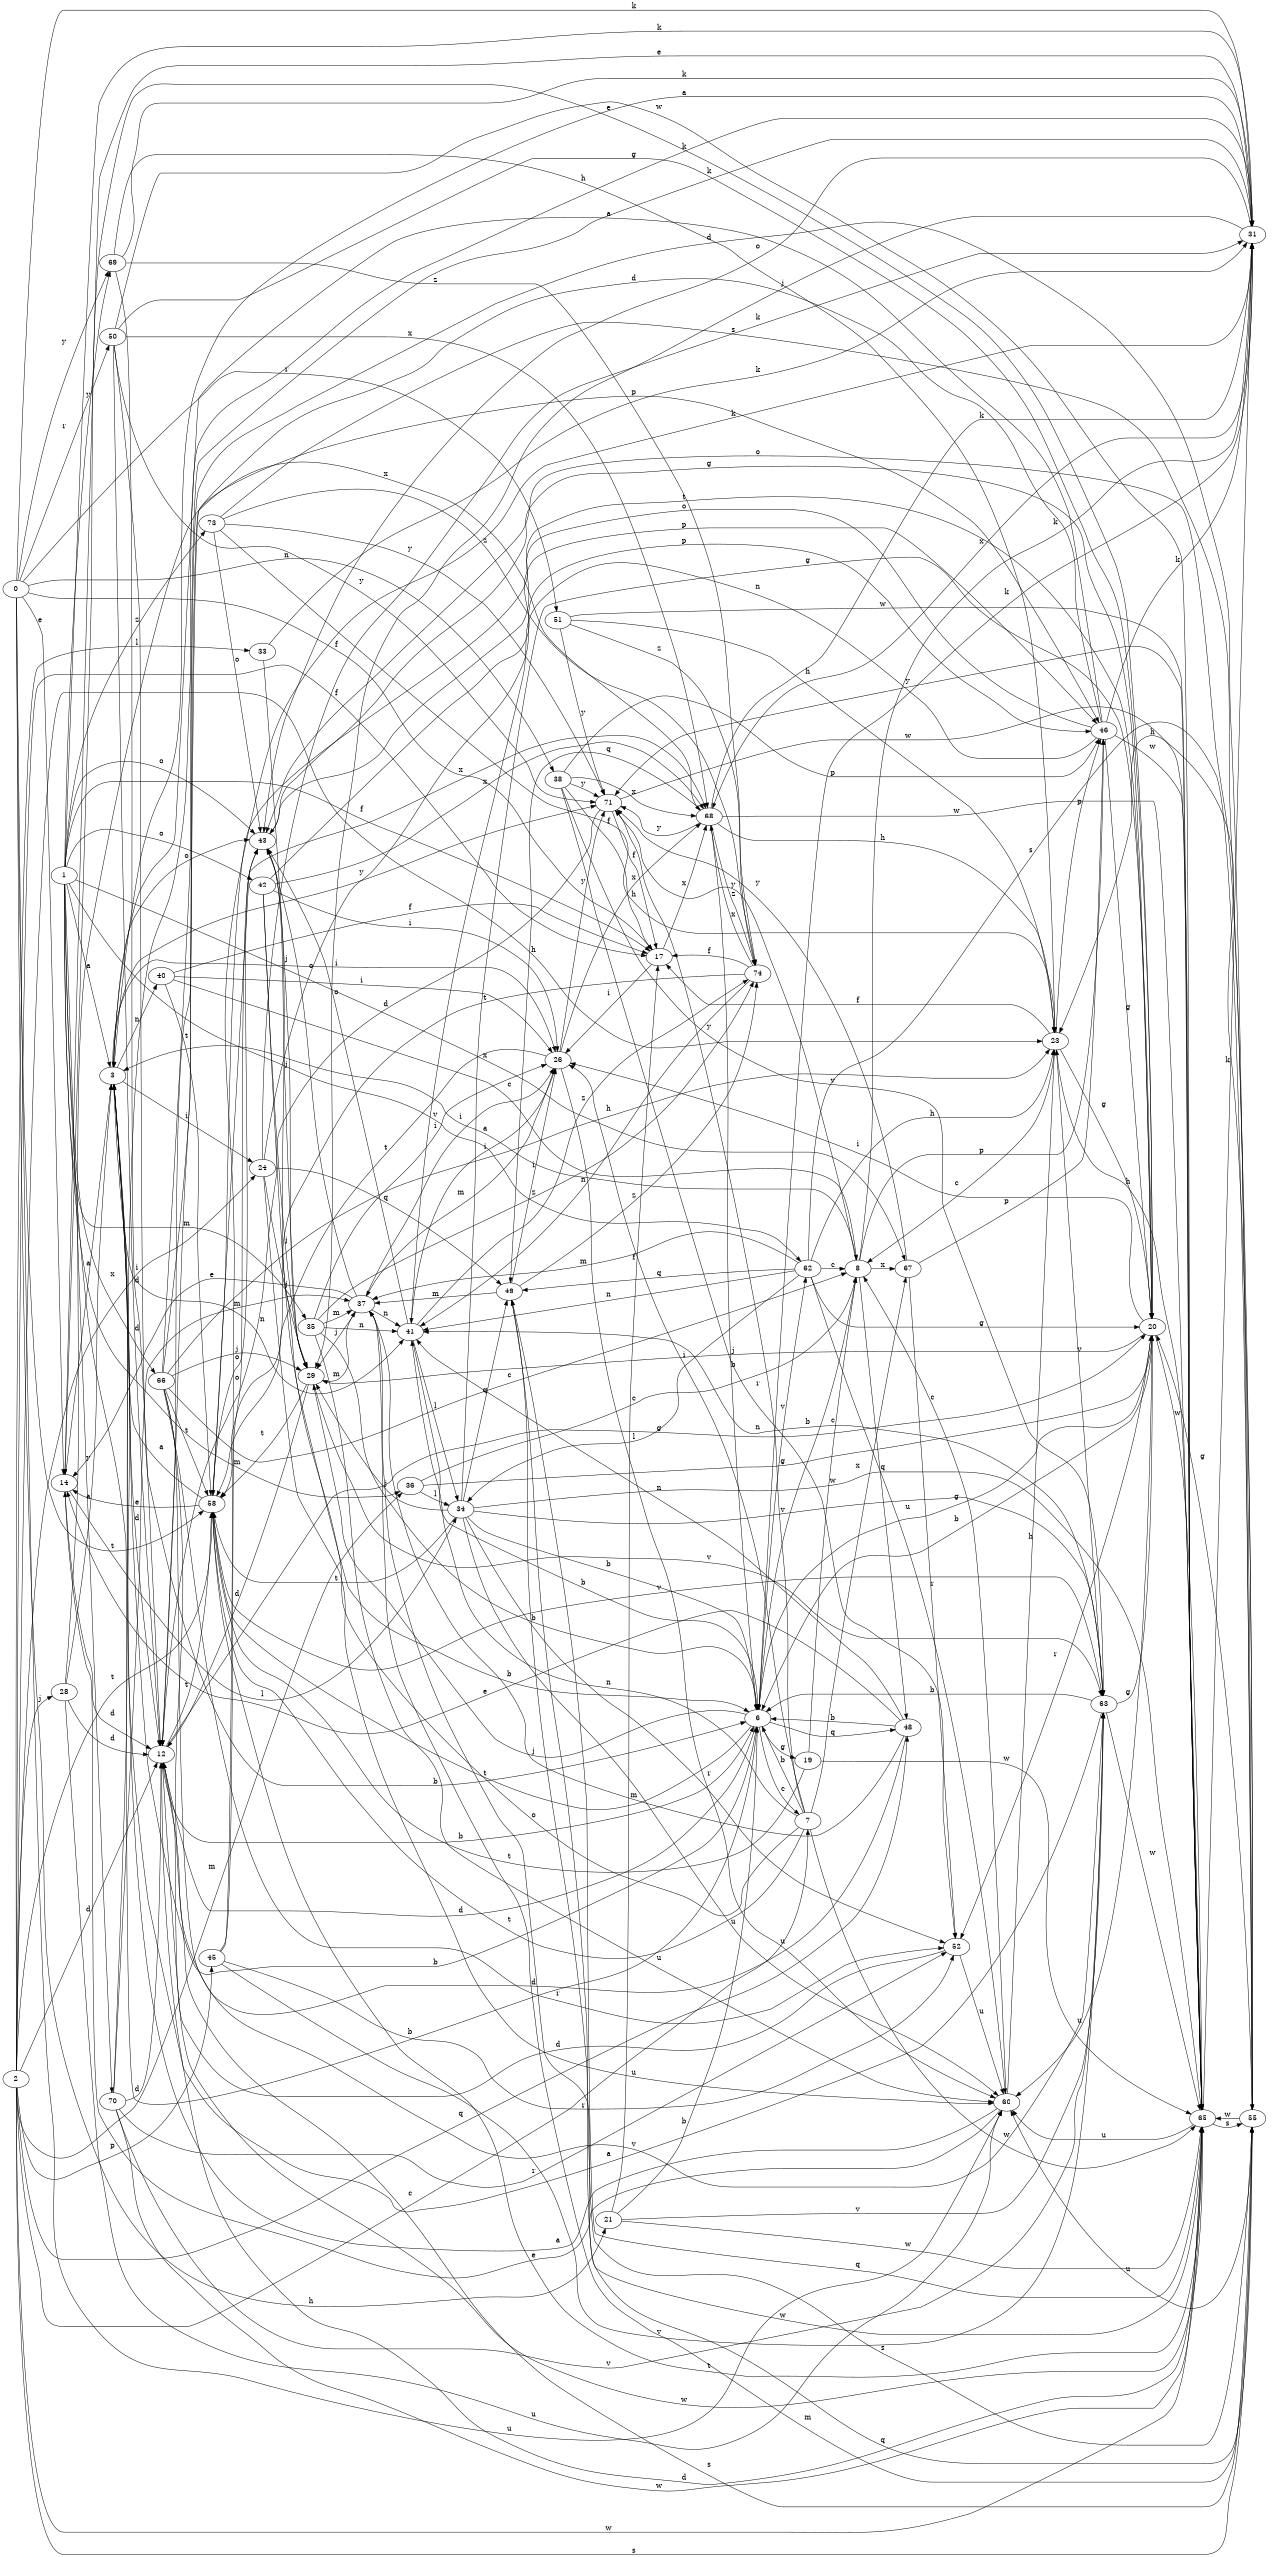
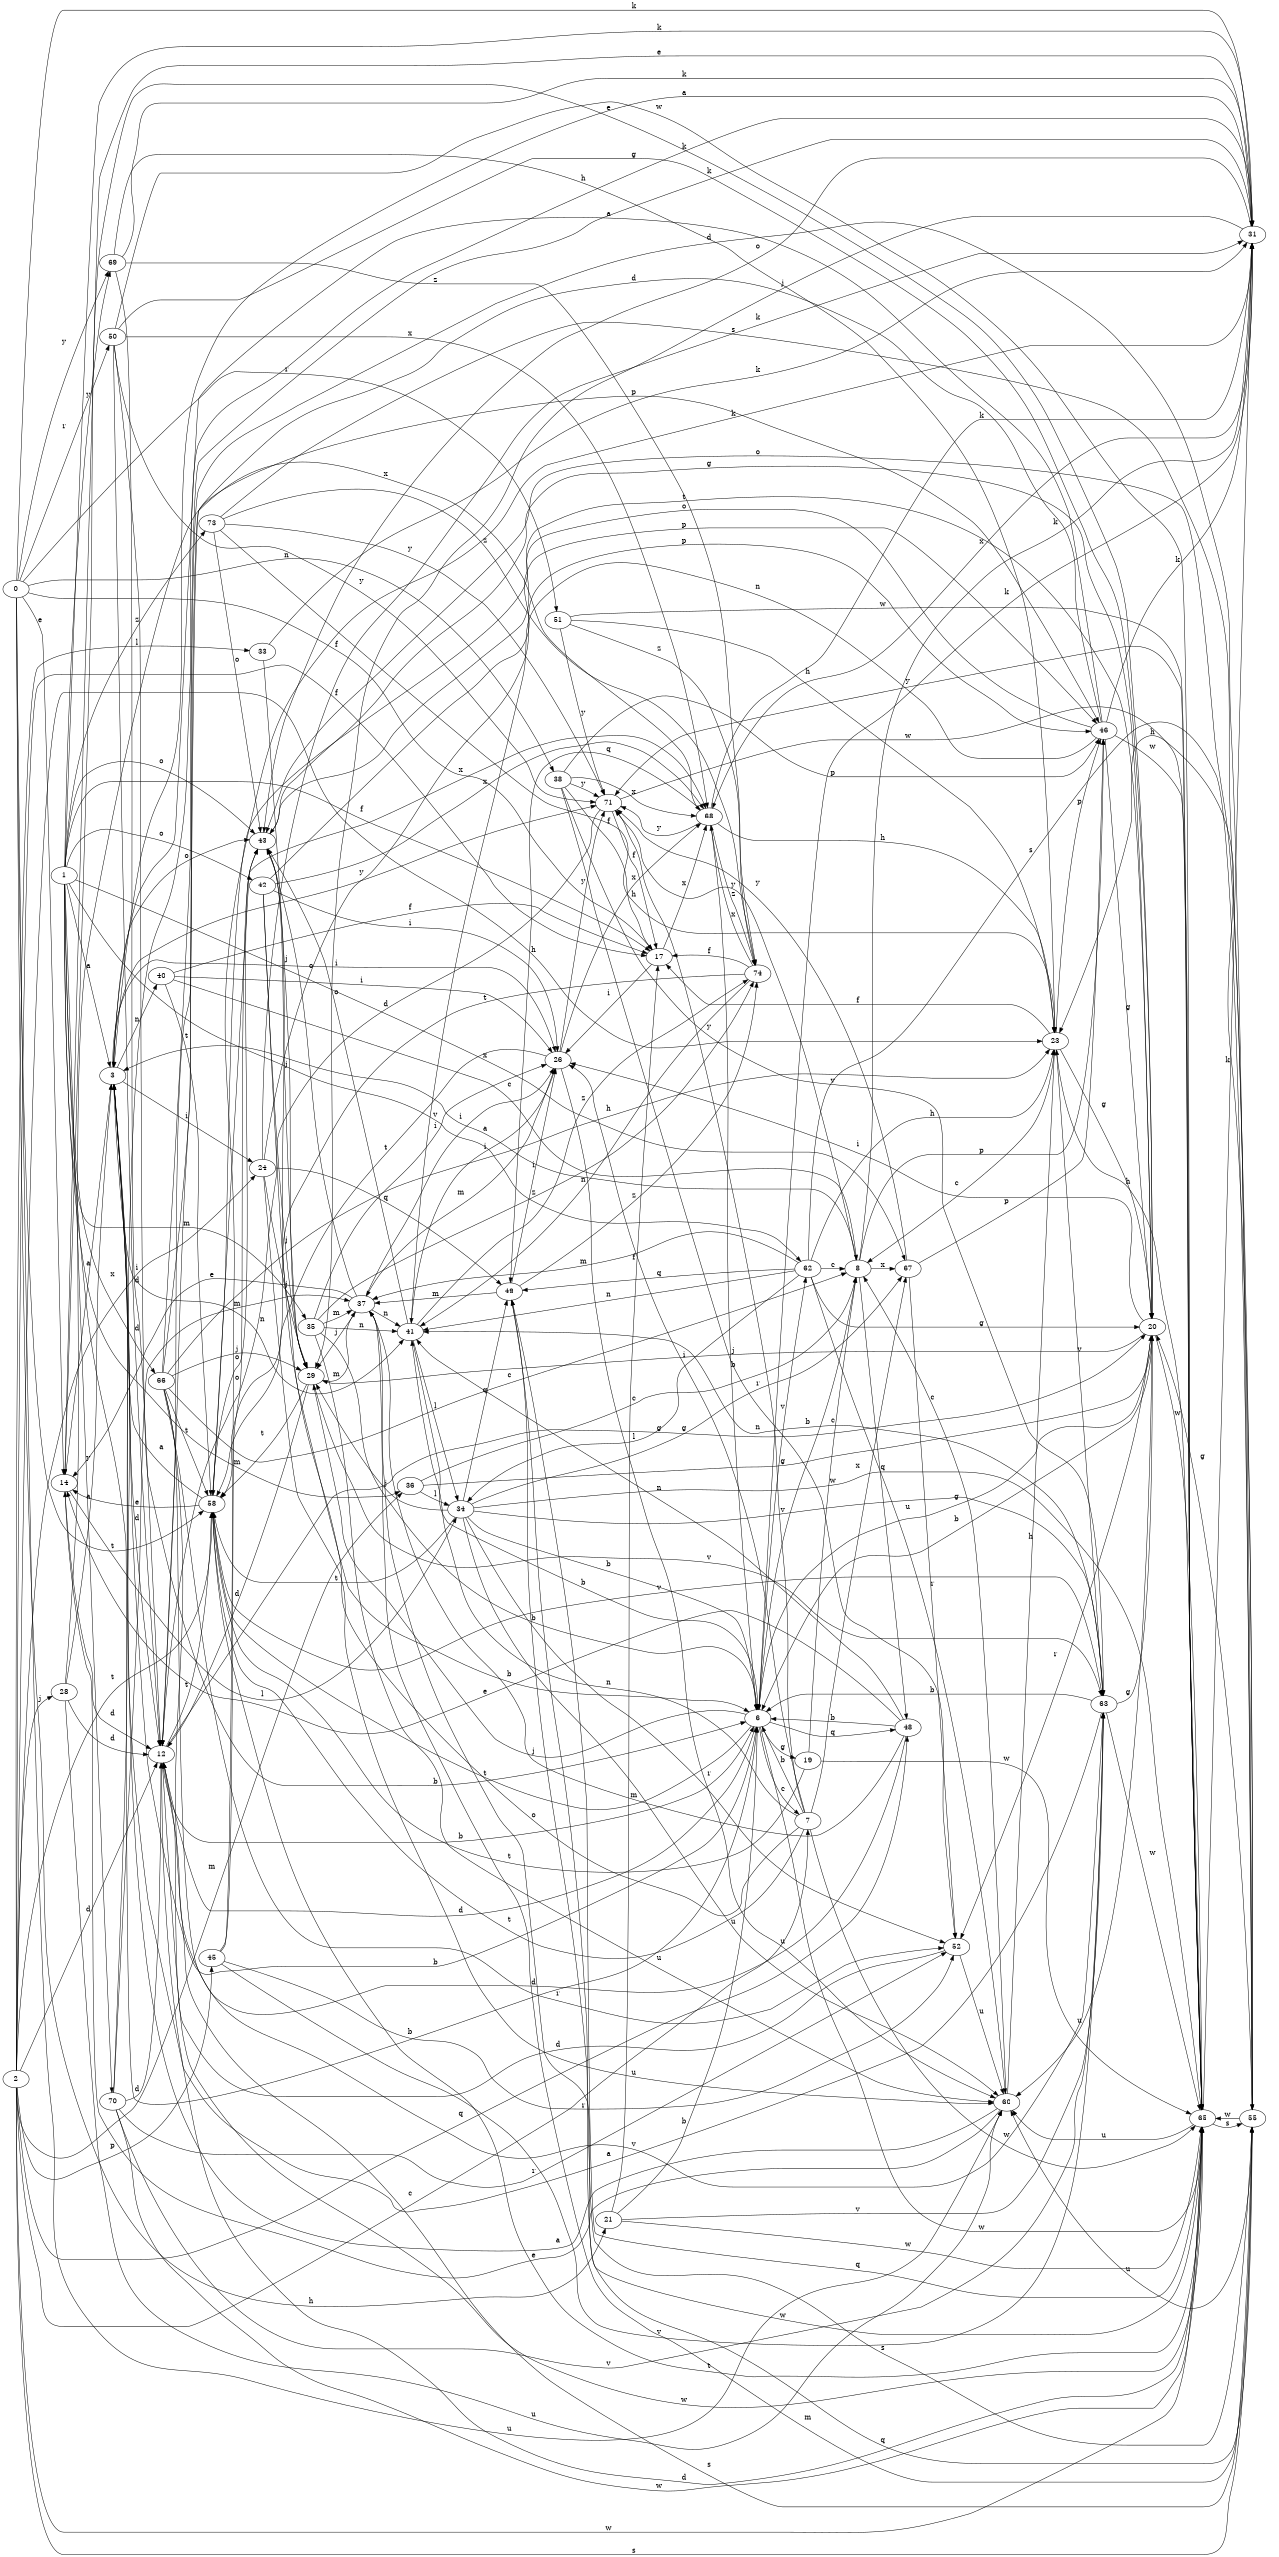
(710, 577) -> (703, 1423)
(1177, 1237) -> (881, 2146)
